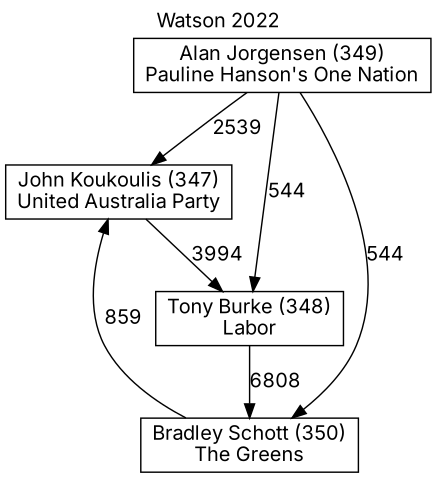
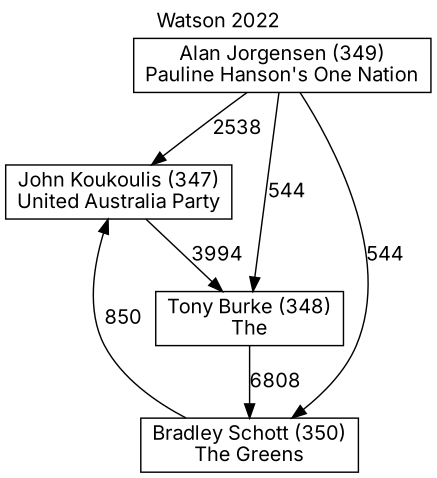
(238, 129) -> (238, 129)
(124, 319) -> (124, 319)
(250, 319) -> (250, 319)
